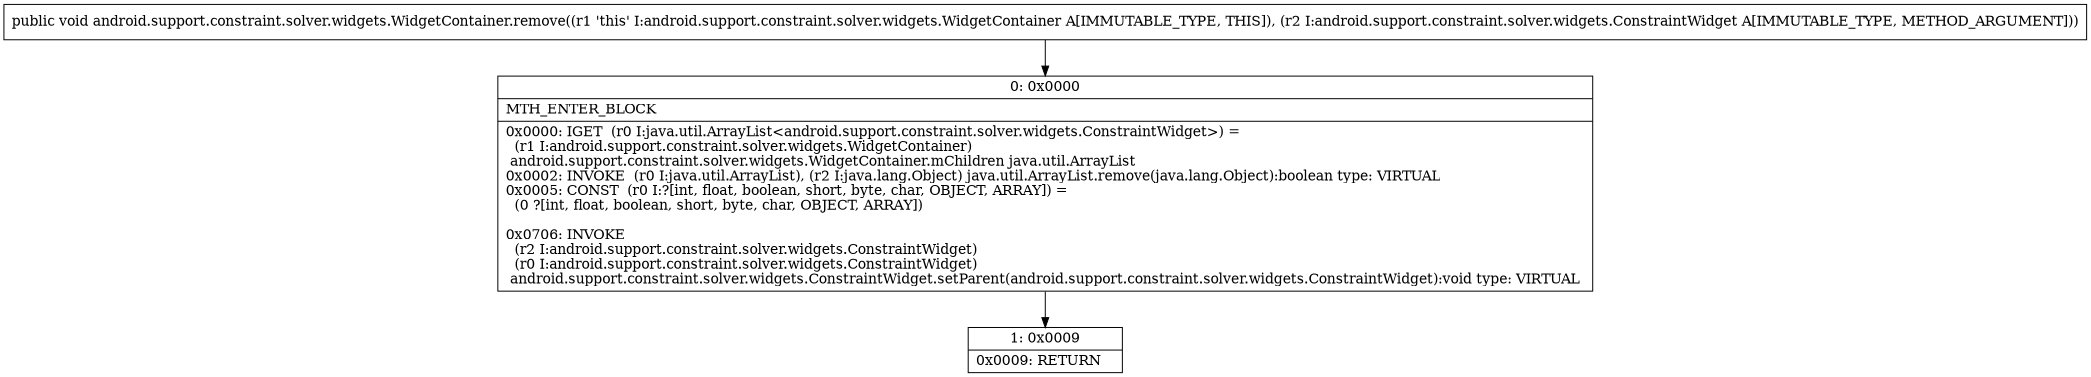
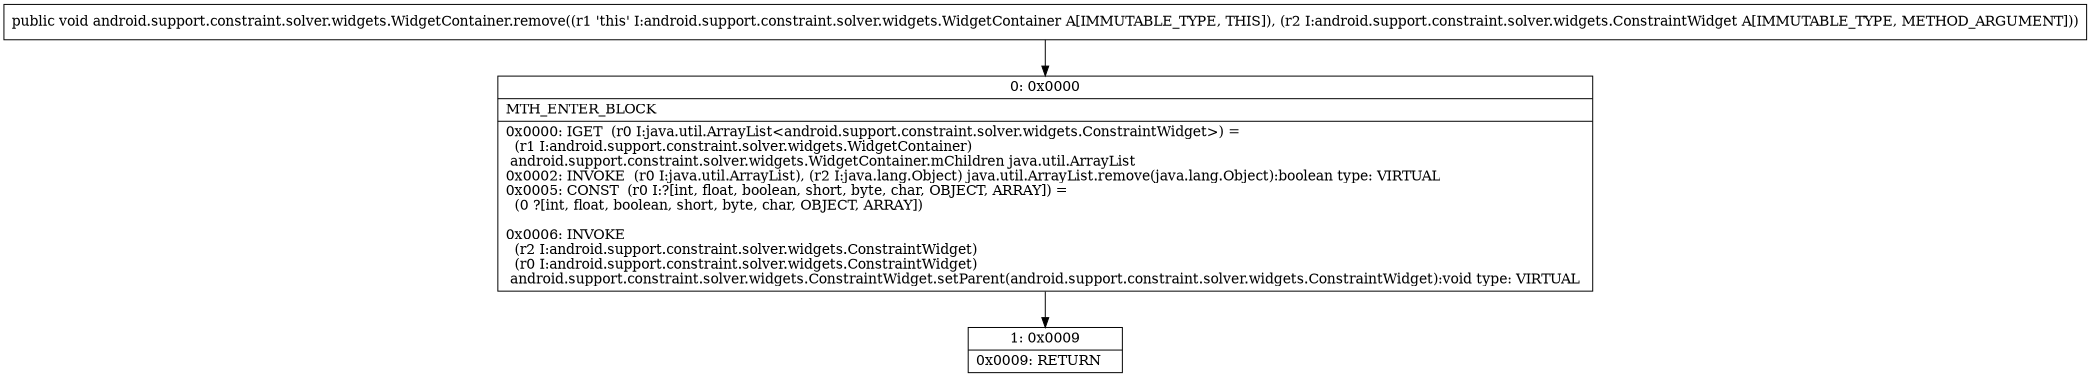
(570, 235) -> (570, 235)
